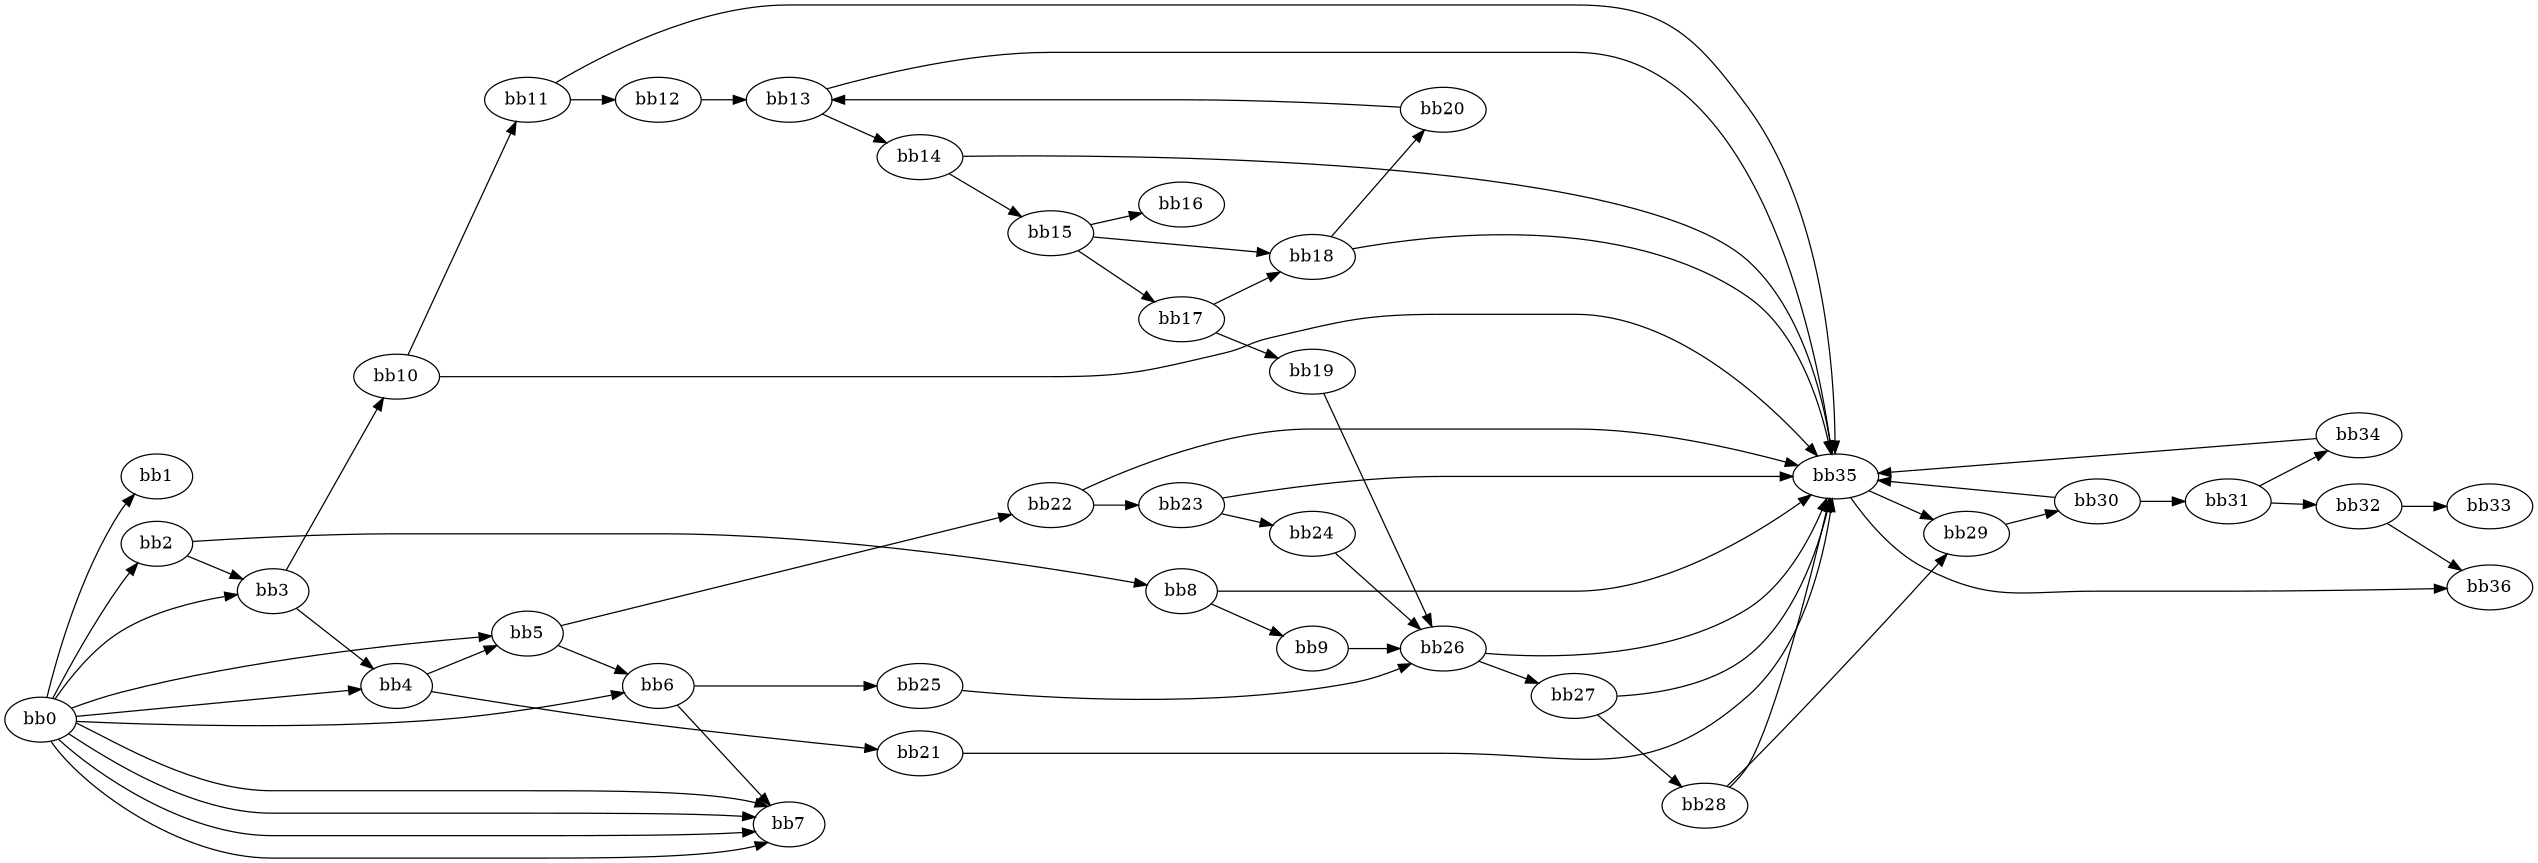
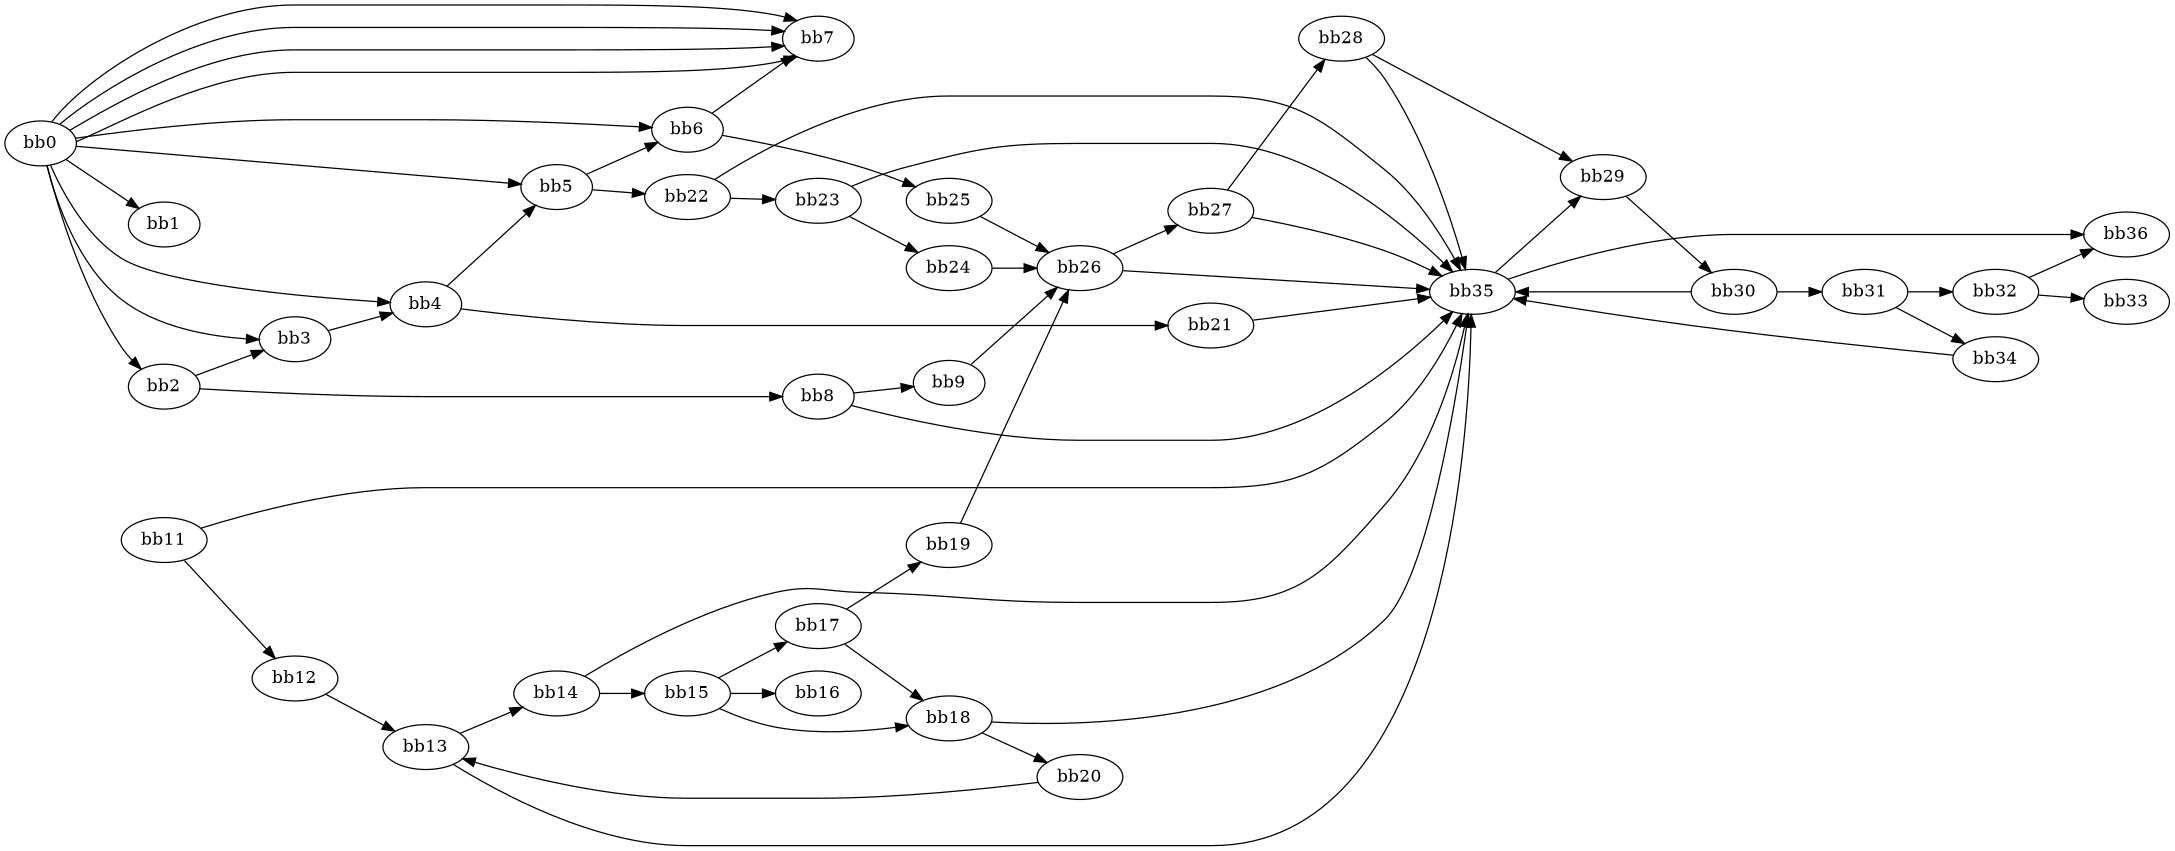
(397, 377) -> none
